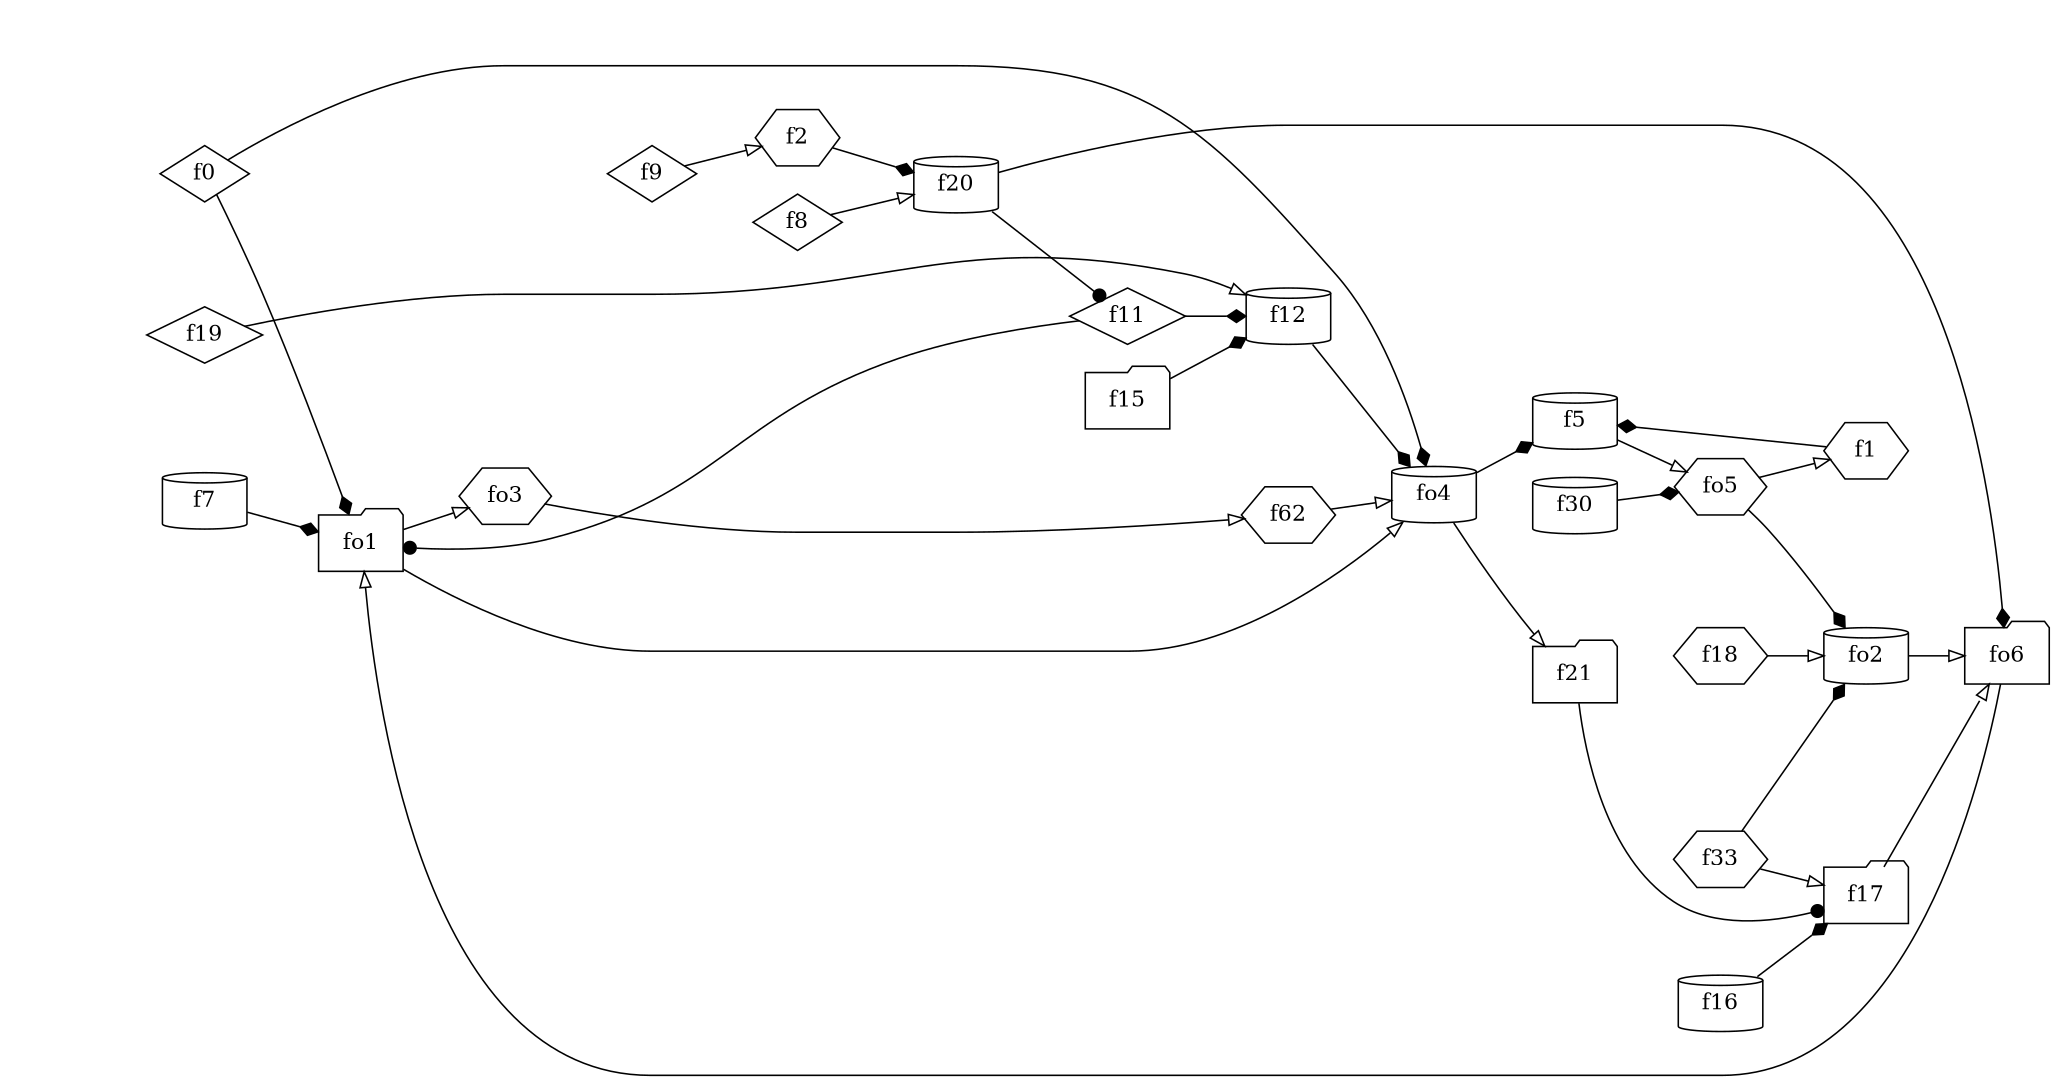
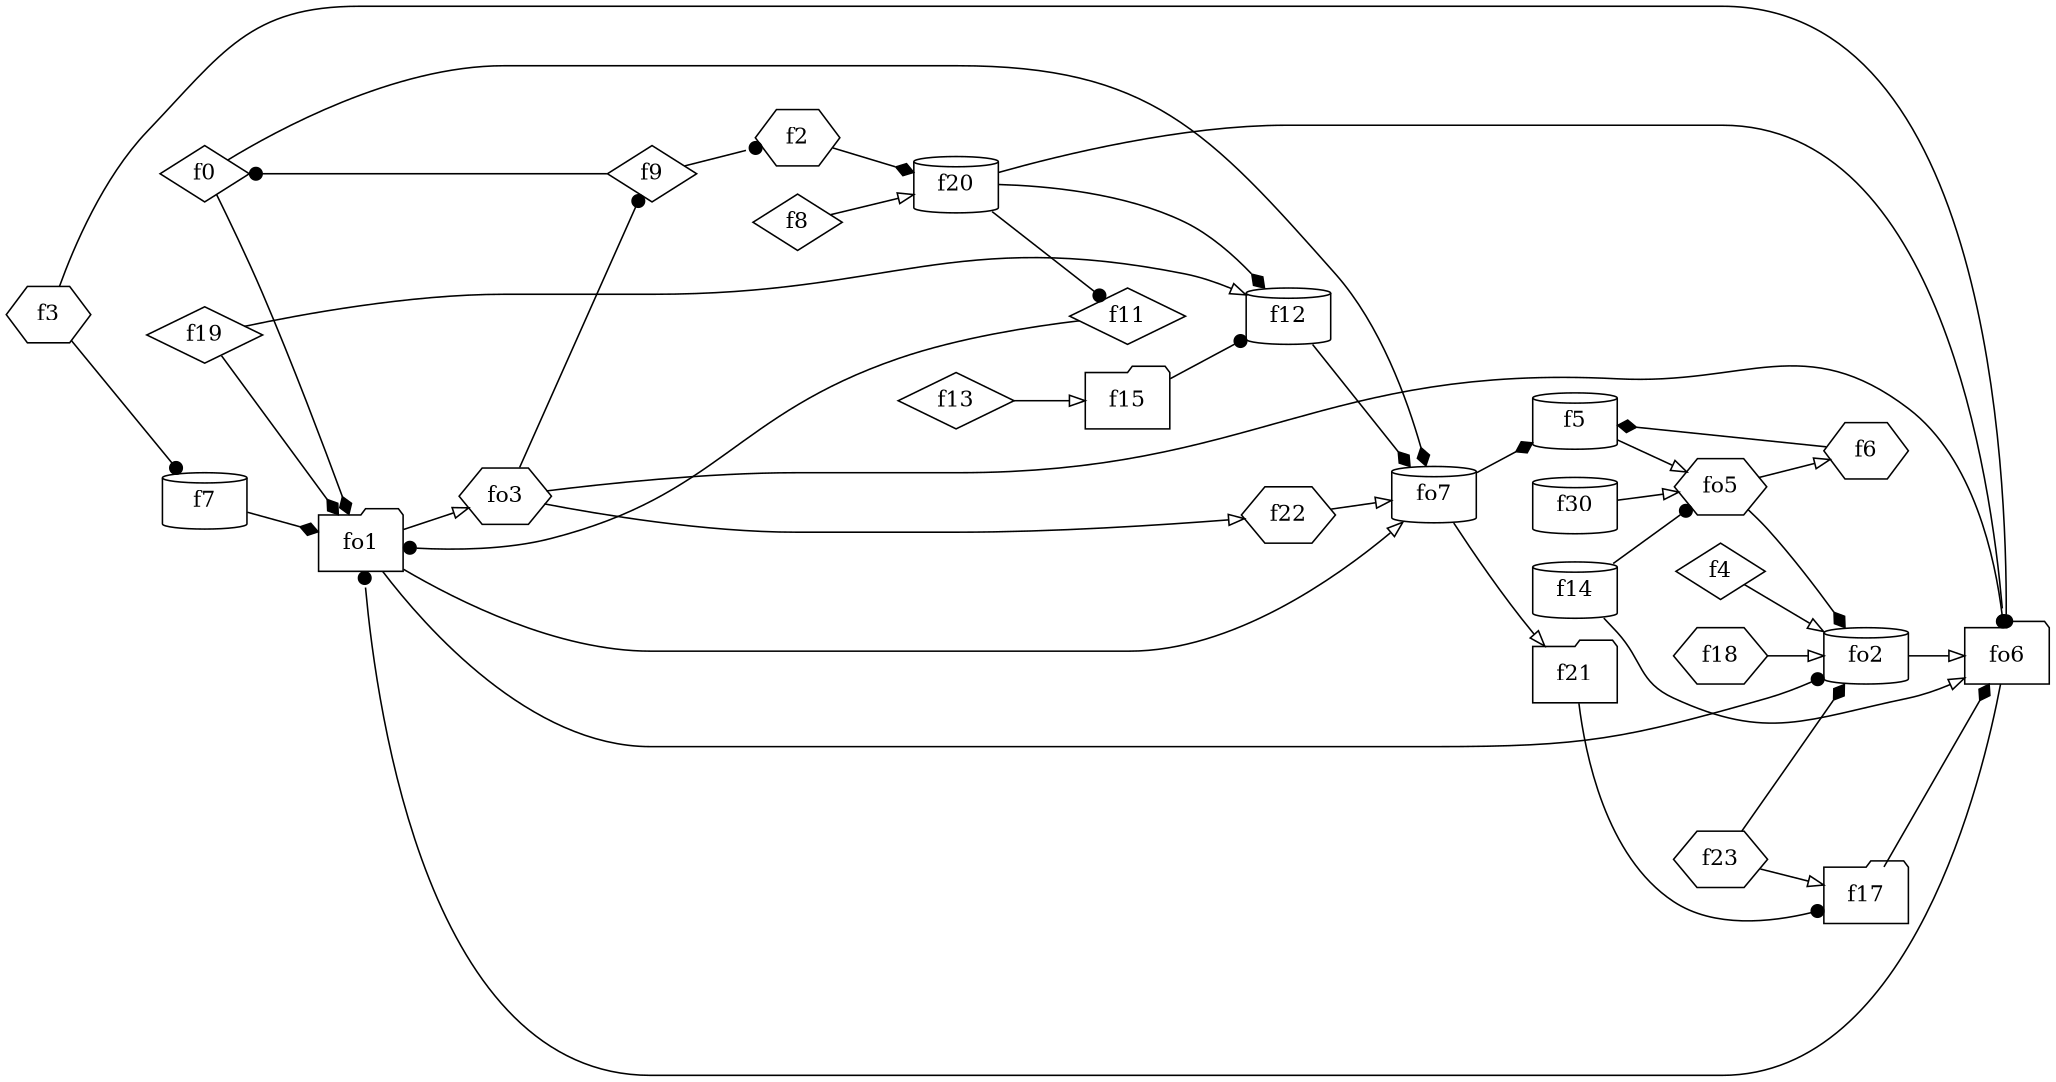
(1662, 125) -> (1662, 125)
(715, 158) -> (715, 158)
none -> (435, 174)
none -> (49, 315)
(1206, 316) -> (1135, 204)
none -> (578, 337)
(1202, 361) -> (1202, 361)
none -> (956, 401)
none -> (1346, 405)
none -> (274, 428)
(1866, 451) -> (1866, 451)
(1434, 495) -> (1434, 495)
(1640, 497) -> (1640, 497)
(1288, 515) -> (1288, 515)
none -> (1721, 571)
none -> (1575, 590)
none -> (1070, 747)
(1932, 784) -> (1932, 784)
(1721, 859) -> (1721, 859)
(1721, 1003) -> none
(1138, 1075) -> (1138, 1075)
